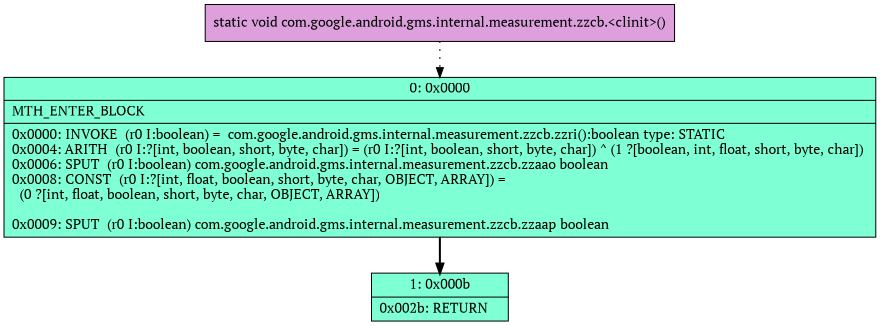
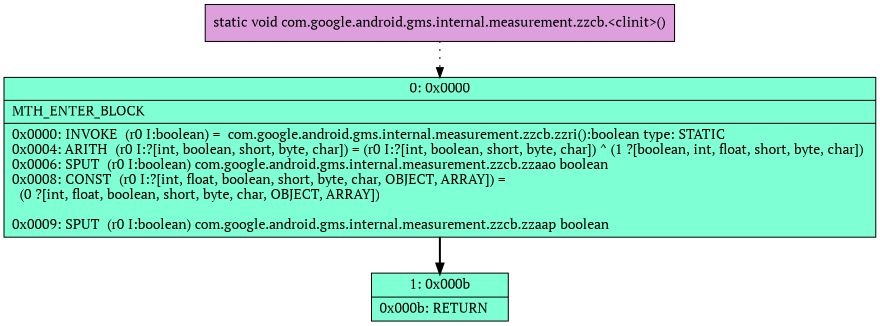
(440, 309) -> (440, 309)
